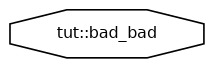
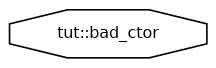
(107, 34) -> (108, 34)
